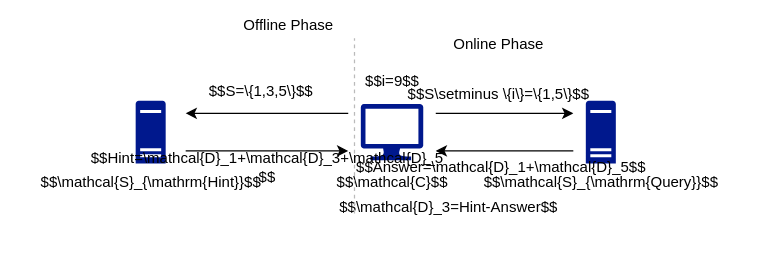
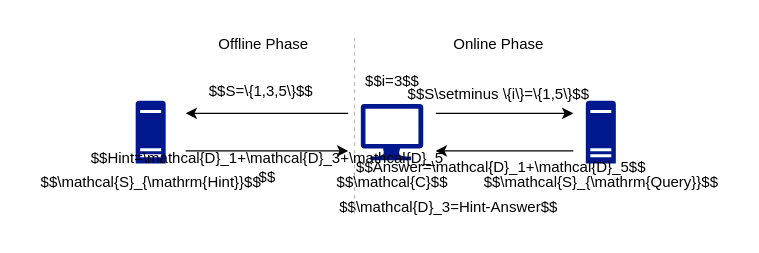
(288, 26) -> (263, 44)
(393, 82) -> (393, 82)
